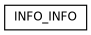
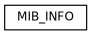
(46, 18) -> (46, 18)
